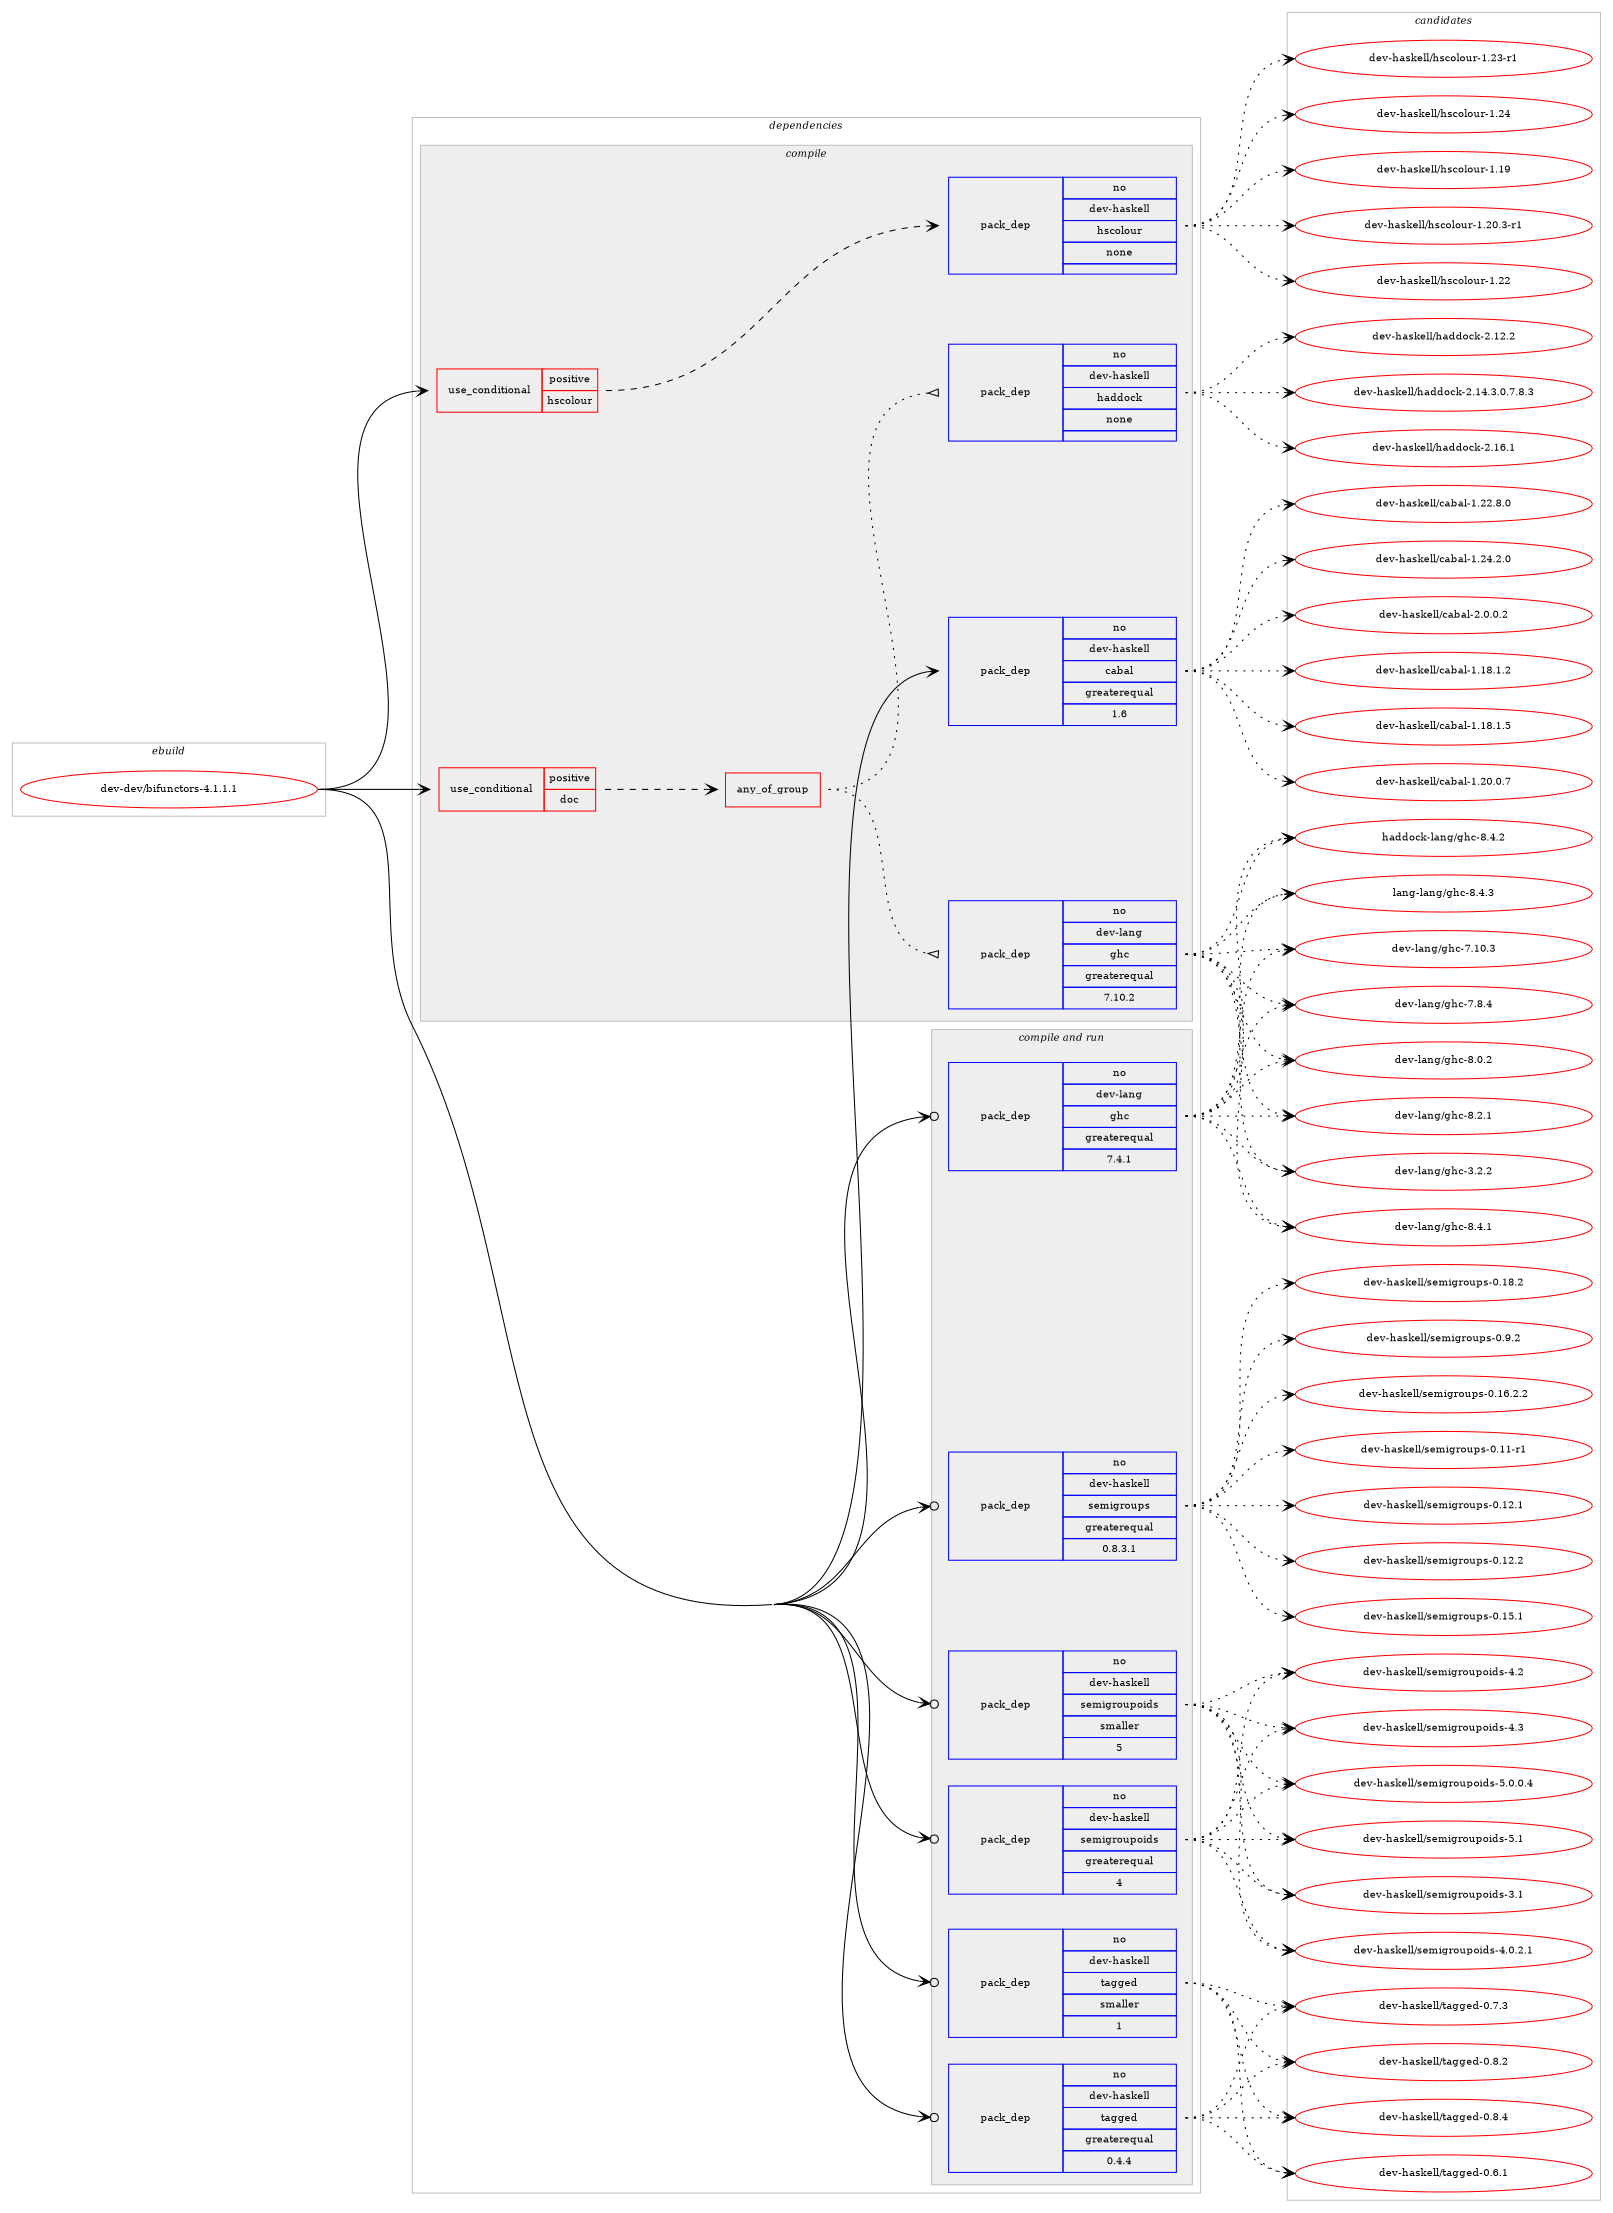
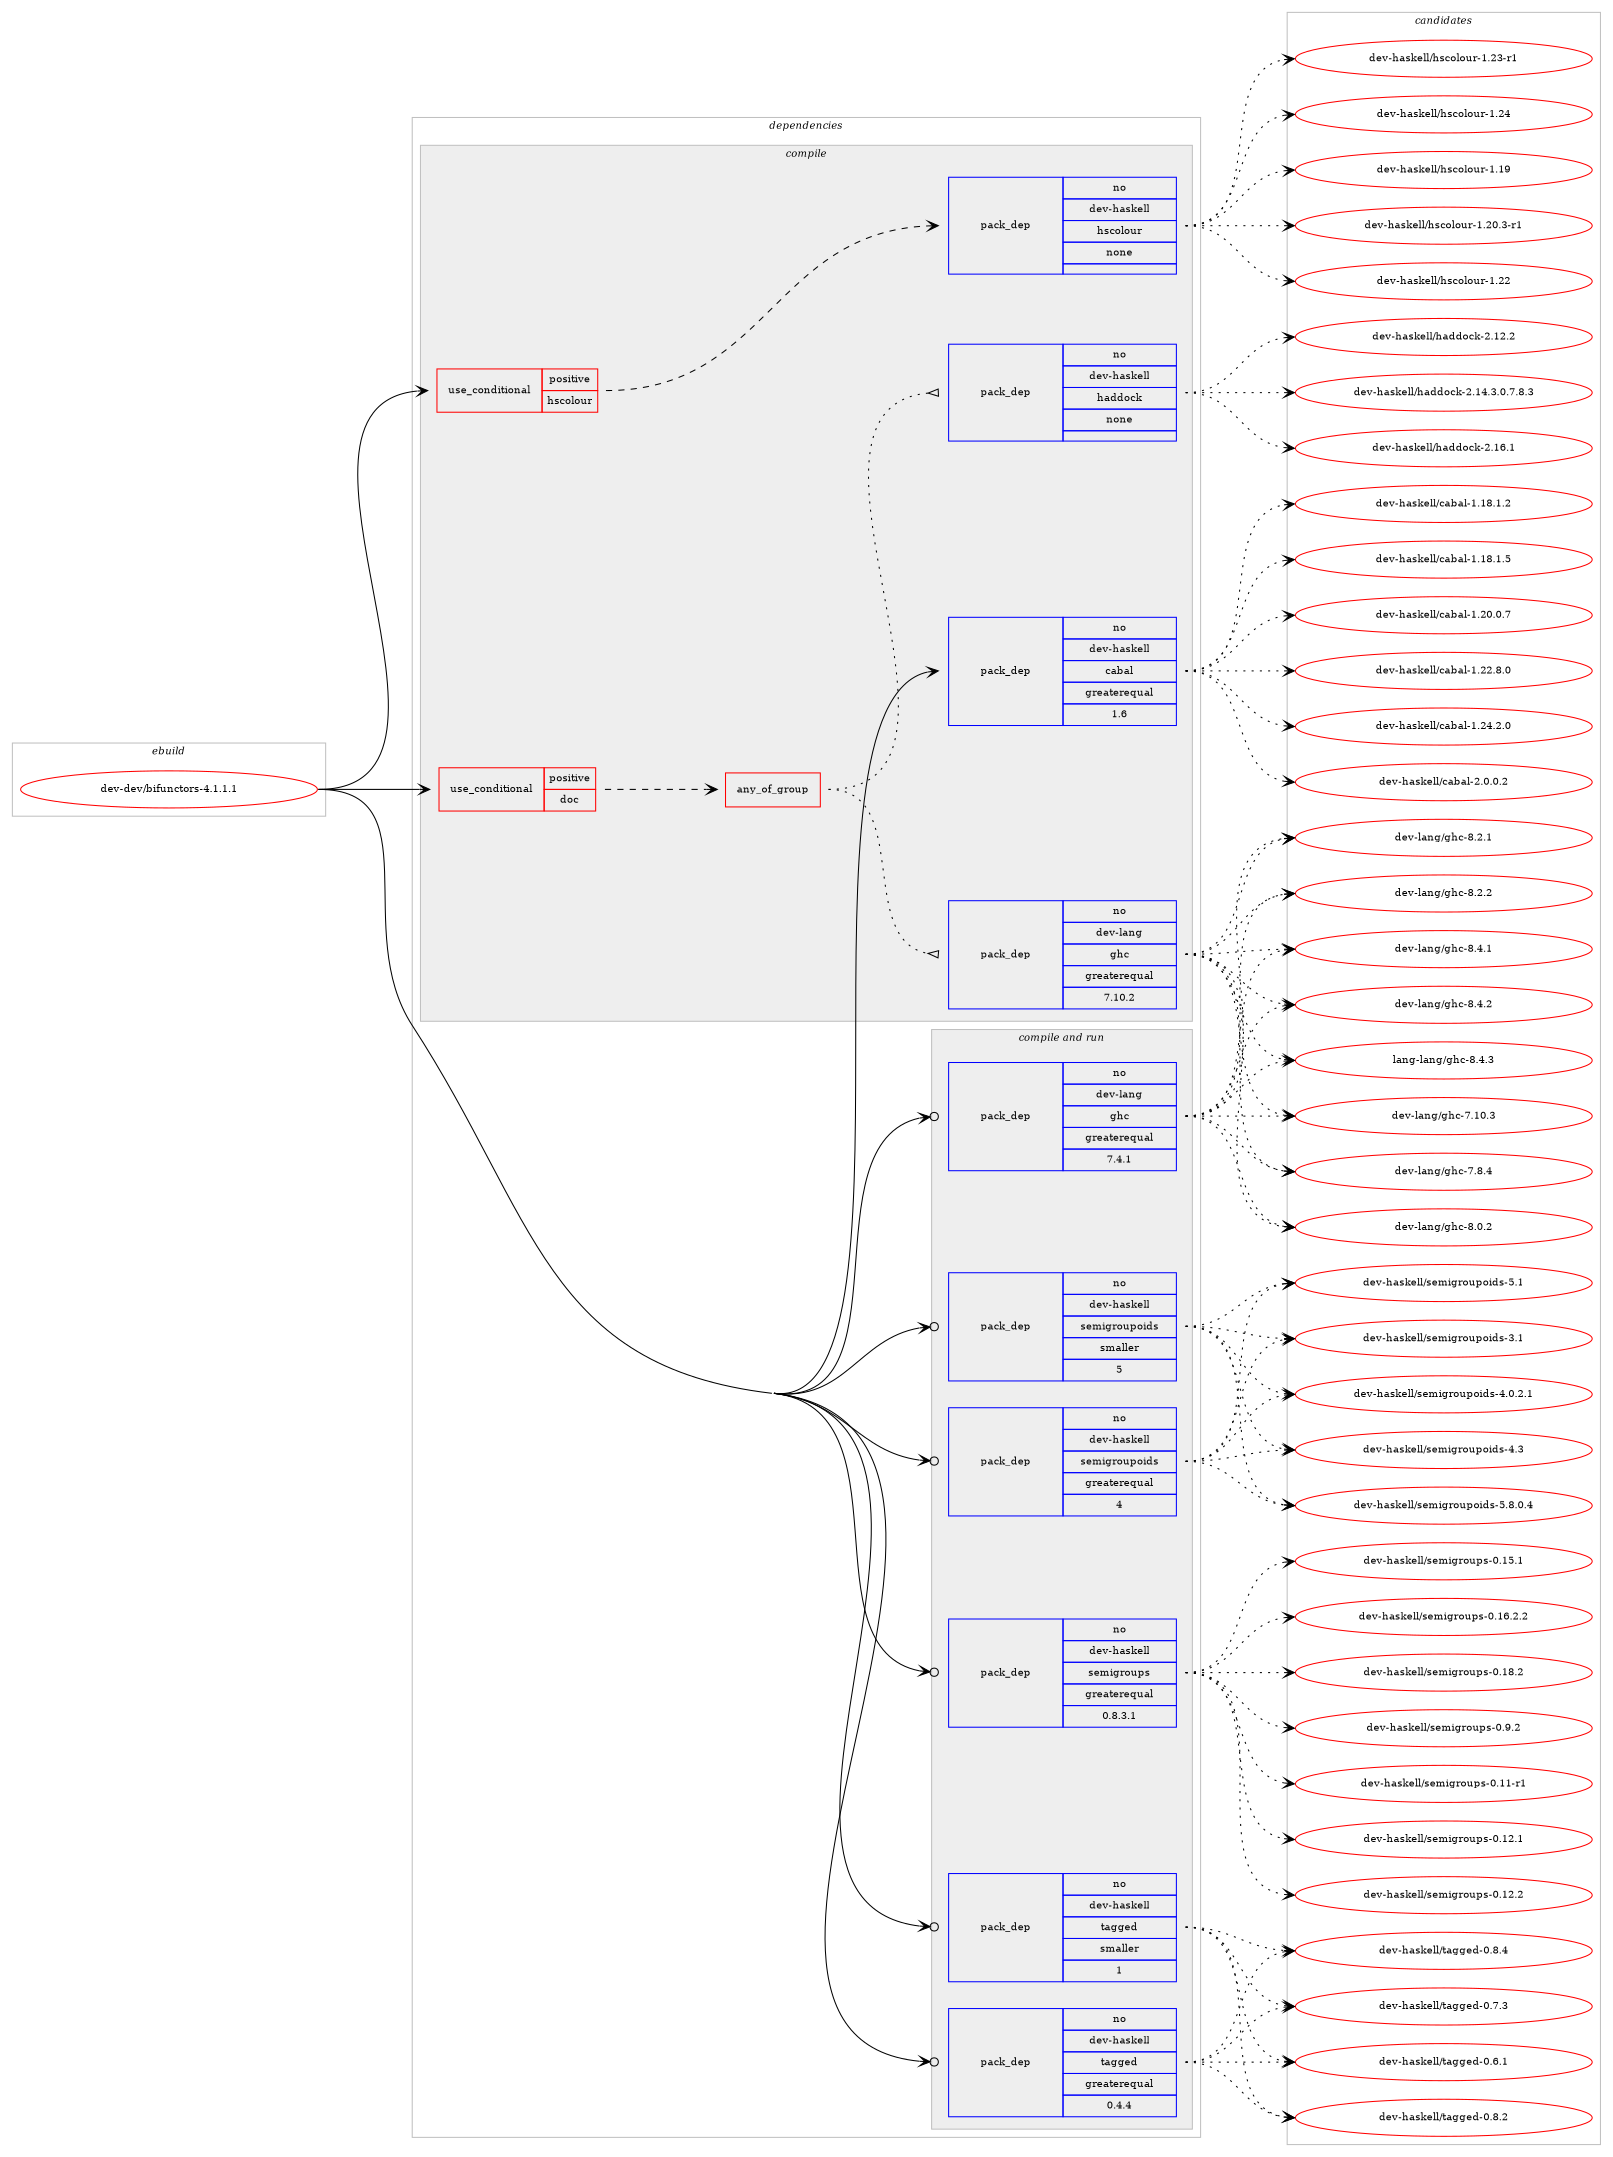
(1444, 838) -> (1444, 1005)
(1444, 1172) -> (1444, 893)
(1444, 1673) -> none
(1444, 1784) -> (1444, 1506)
